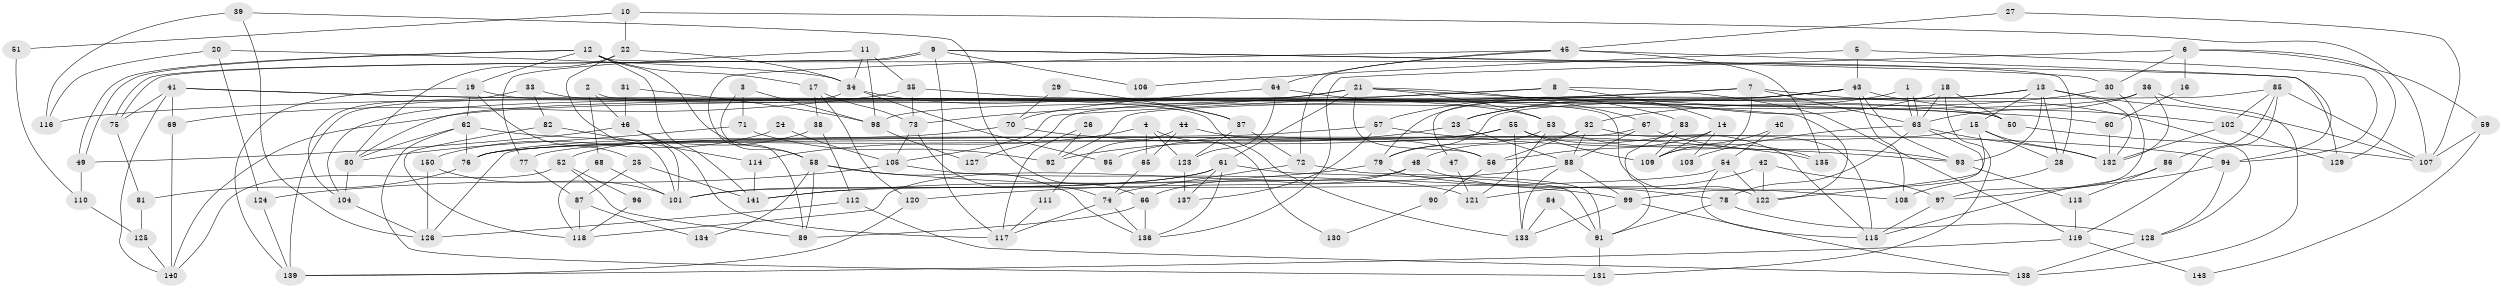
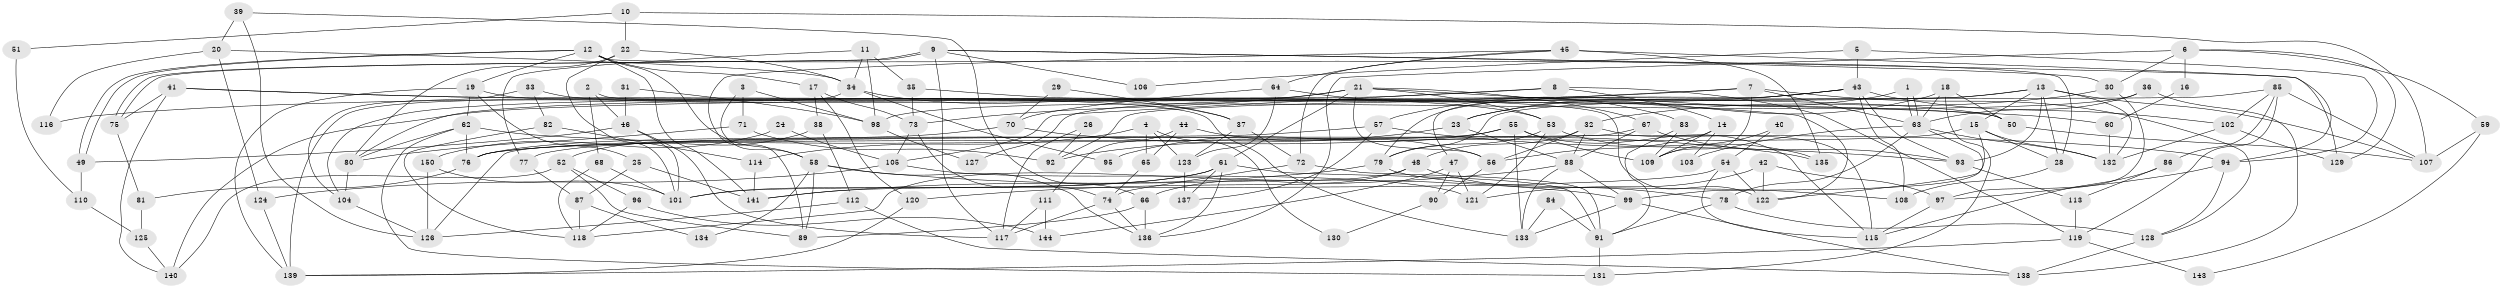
(2011, 12) -> none
(117, 39) -> (228, 31)
(172, 125) -> none
(2165, 135) -> none
none -> (1444, 182)
none -> (1046, 238)
